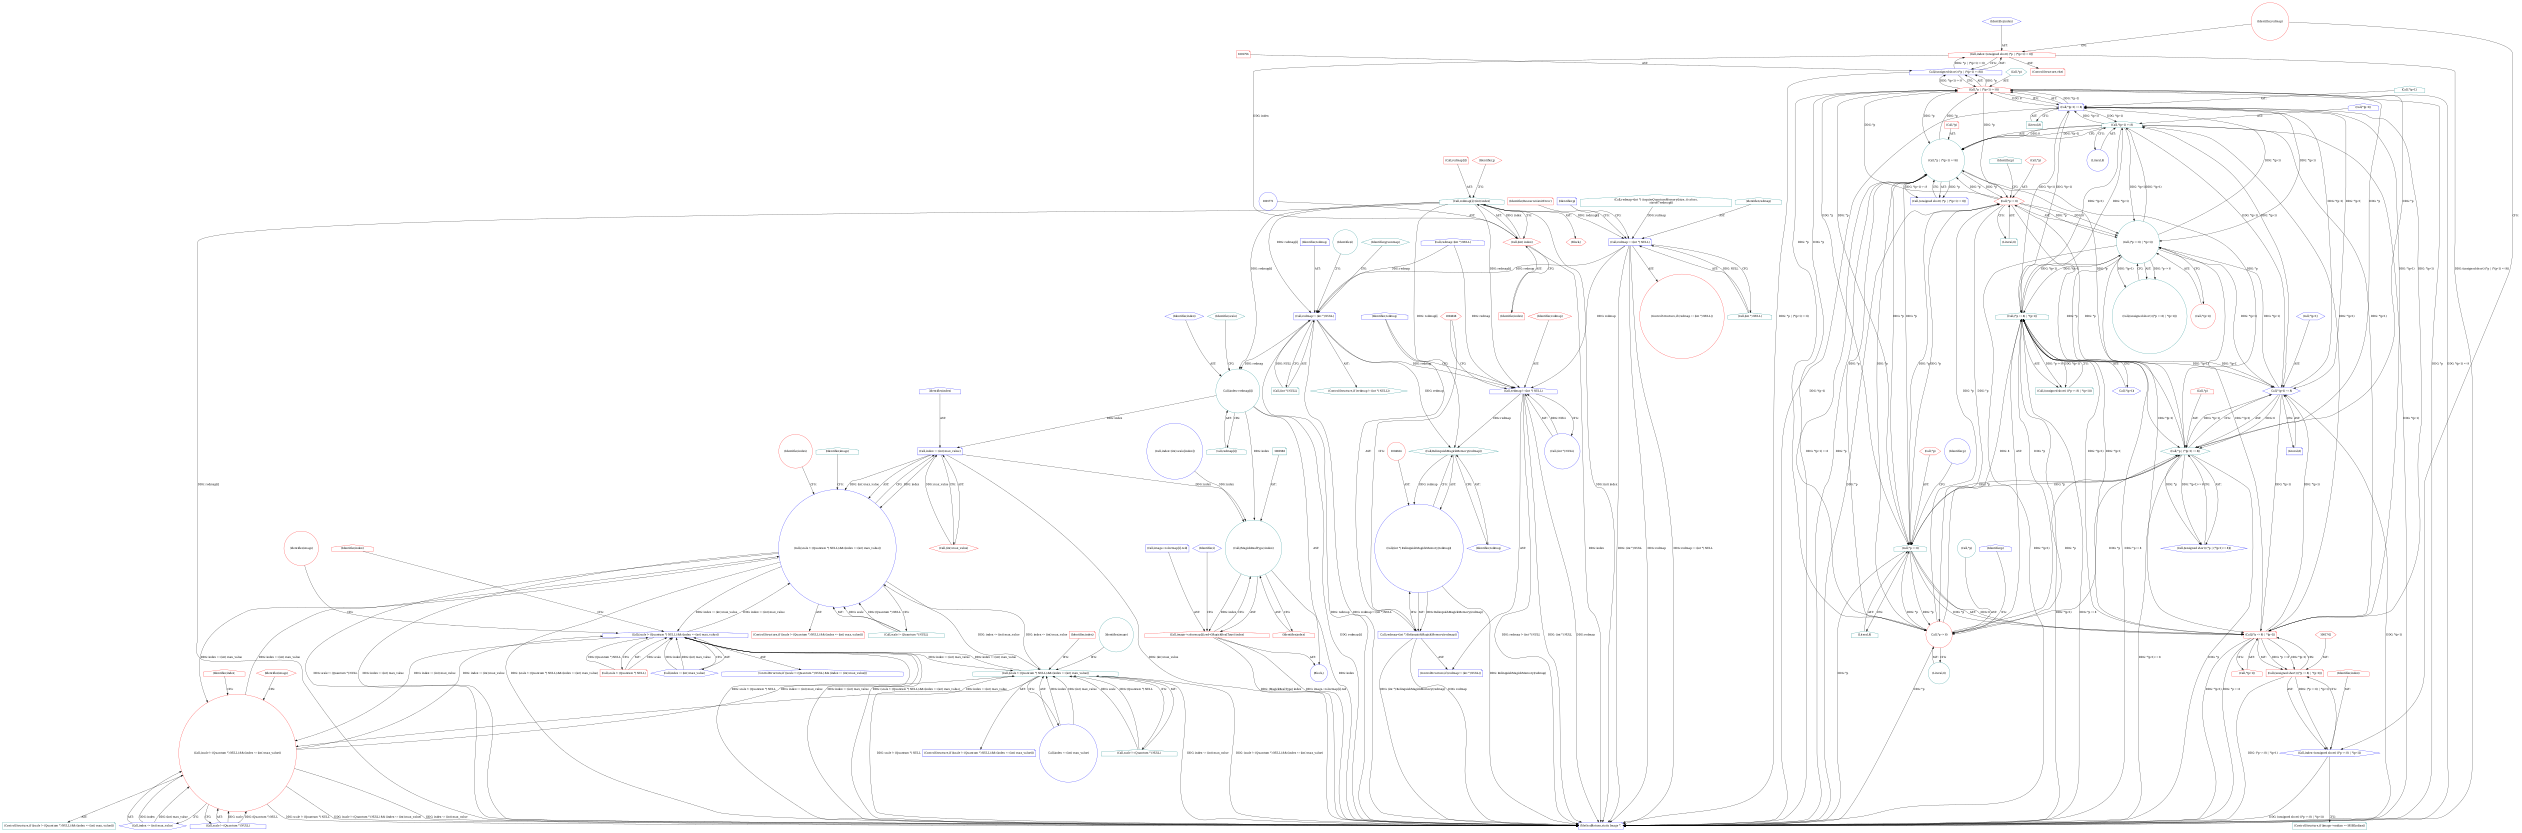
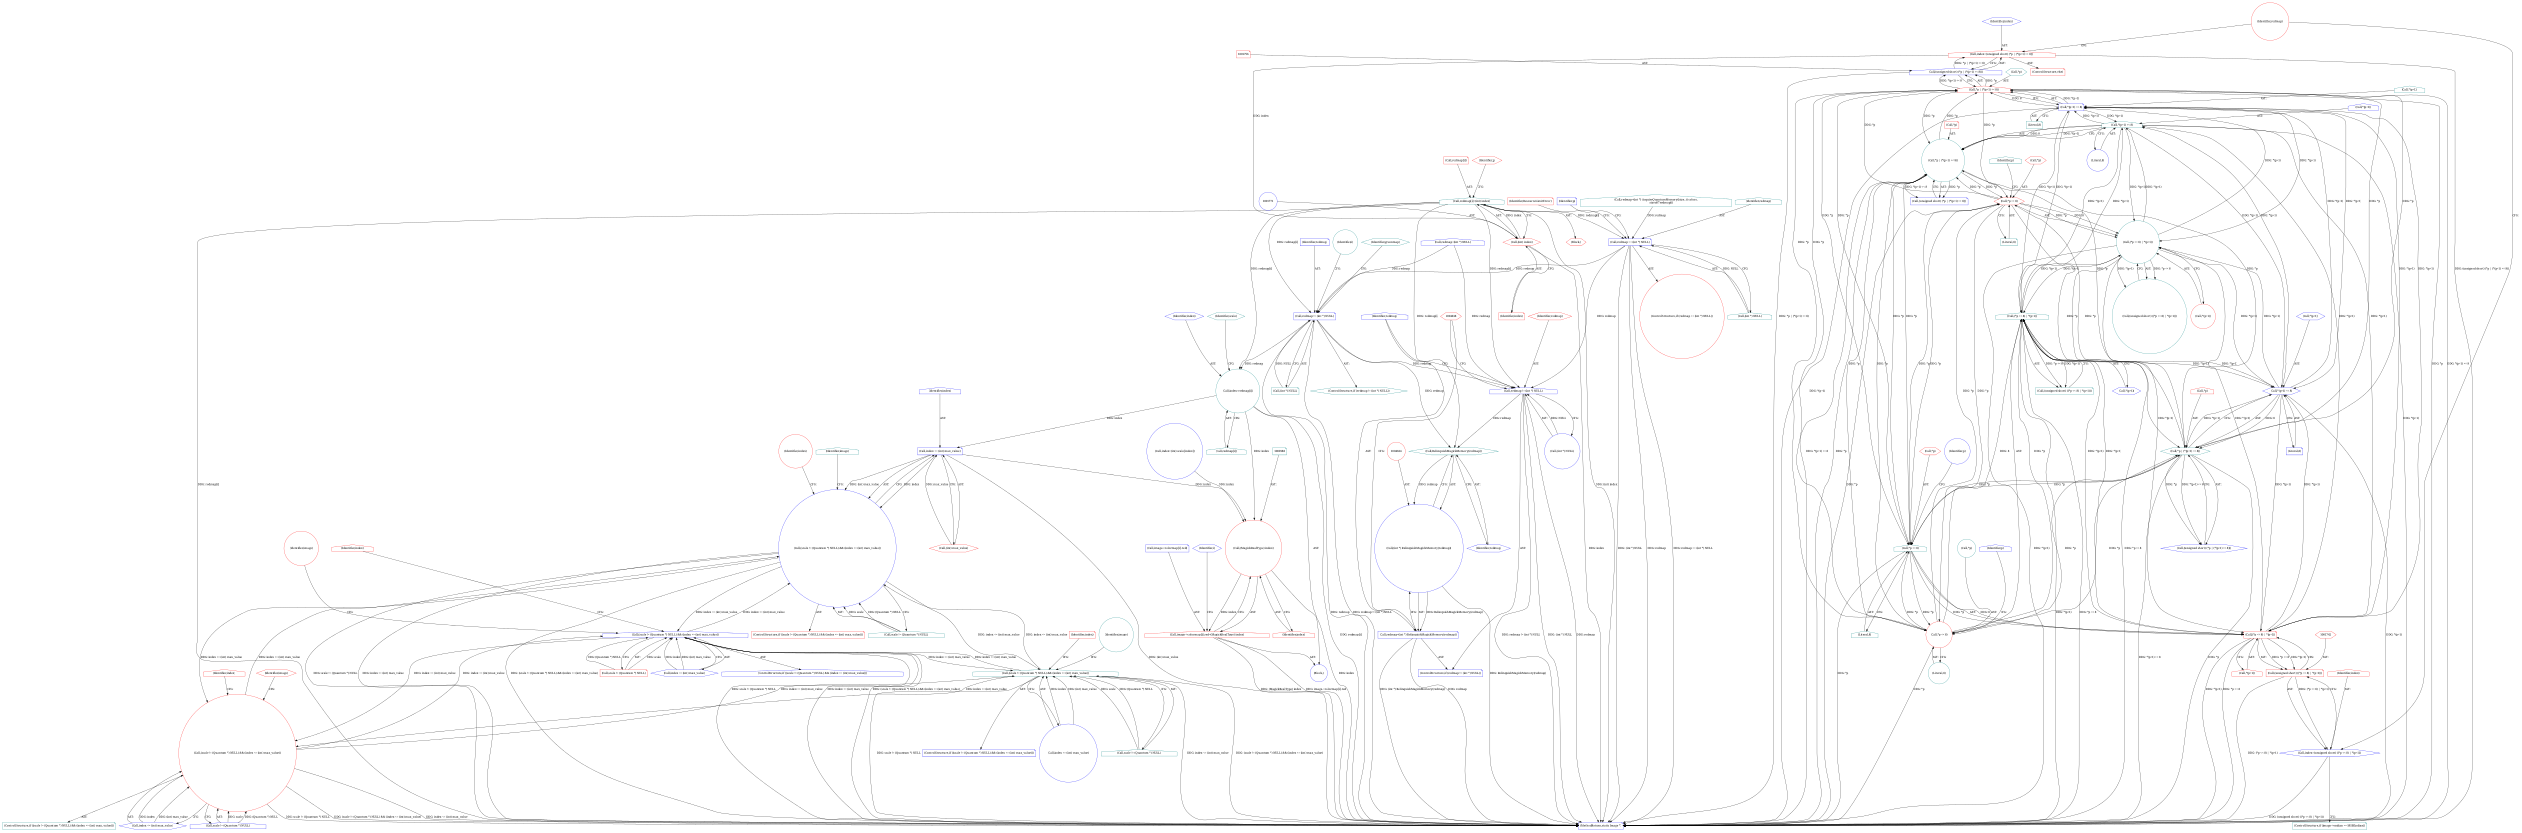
(1253, 548) -> (1253, 548)
